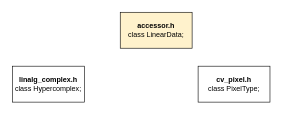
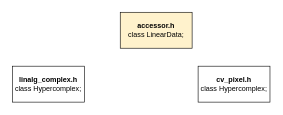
(234, 84) -> (234, 84)
